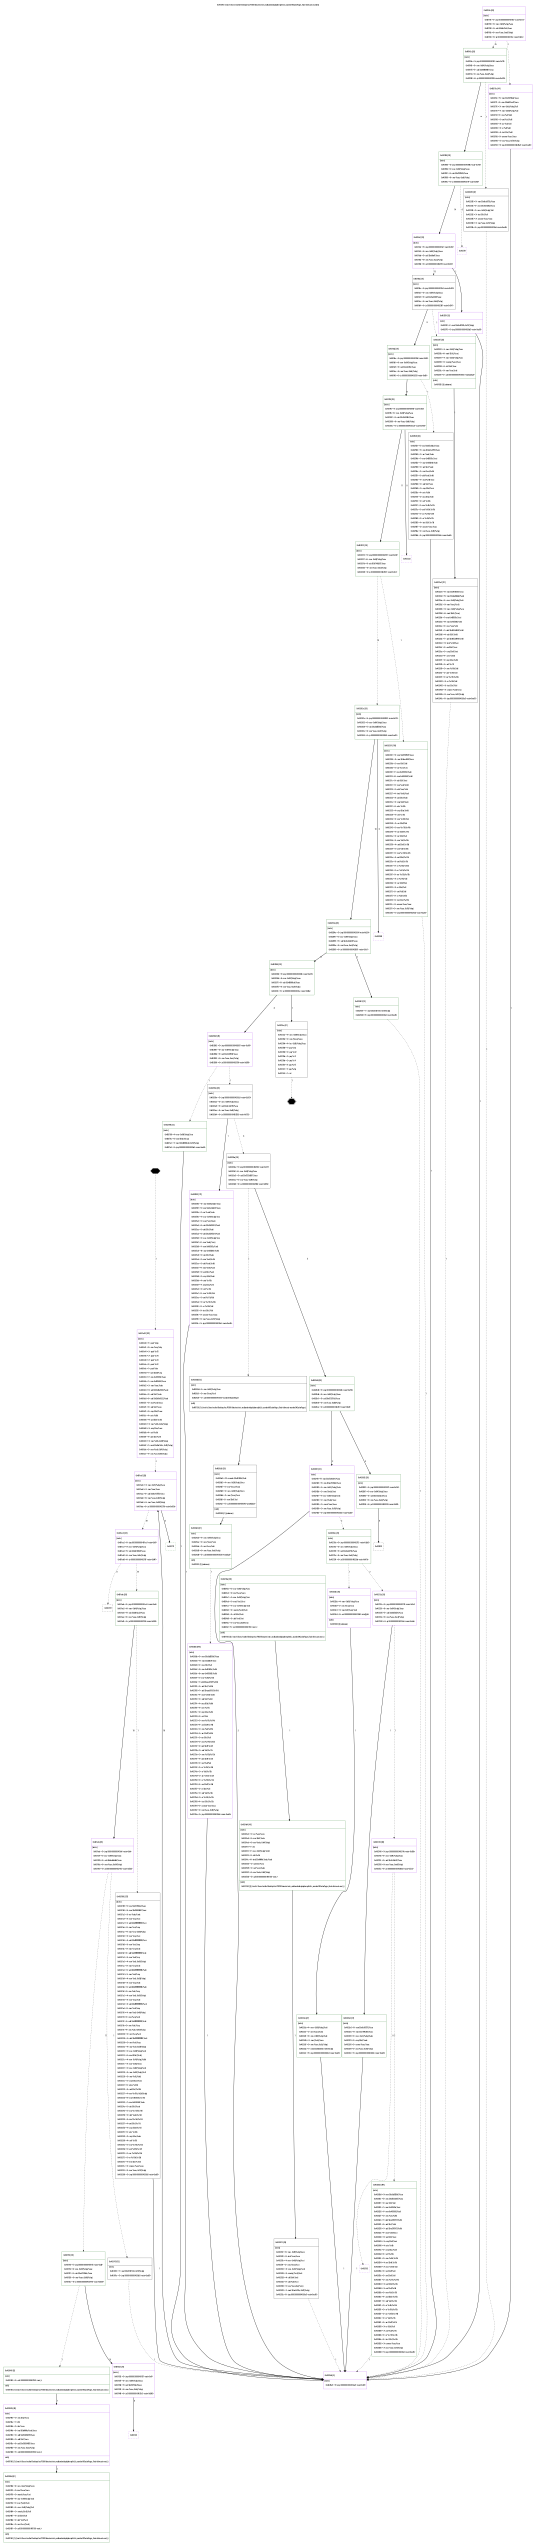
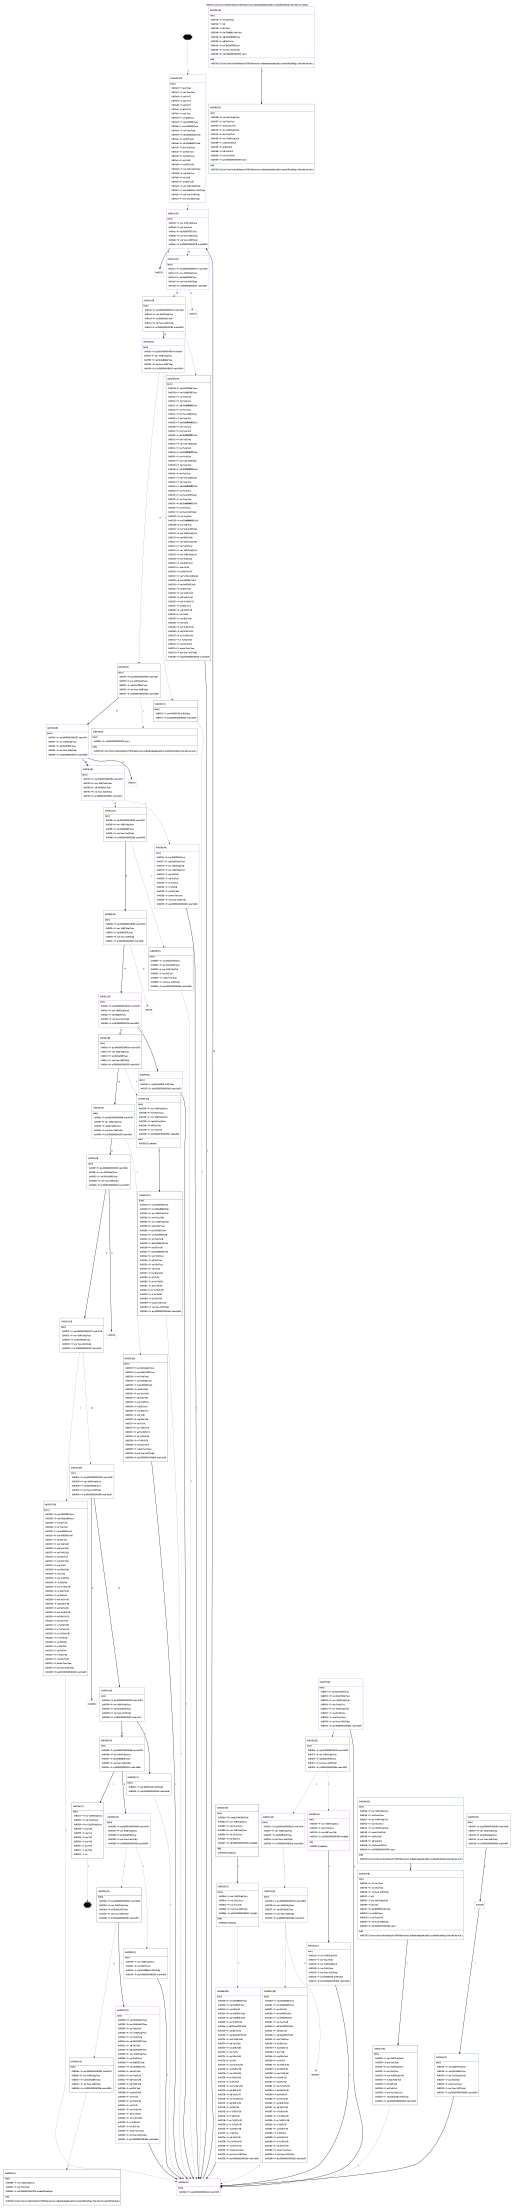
none -> (85, 762)
(332, 1394) -> none
(242, 1438) -> none
(371, 1819) -> (469, 1981)
(57, 2399) -> none
